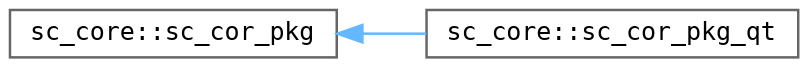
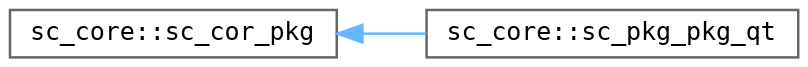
(612, 34) -> (612, 34)
